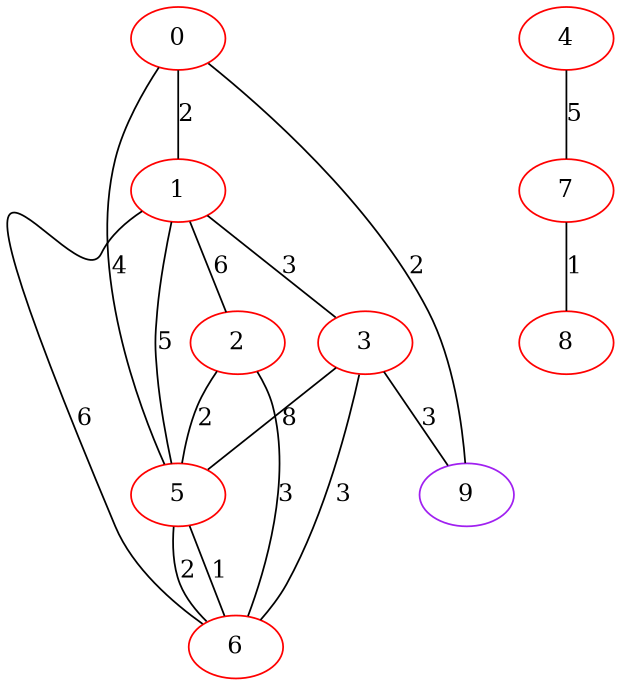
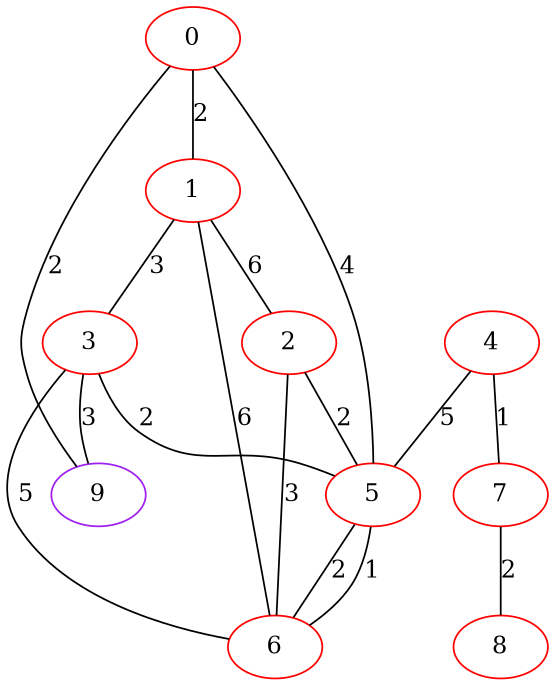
(575, 115) -> (504, 419)
(575, 267) -> (509, 571)
(155, 343) -> (433, 419)
(290, 419) -> (147, 419)
(344, 495) -> (27, 495)
